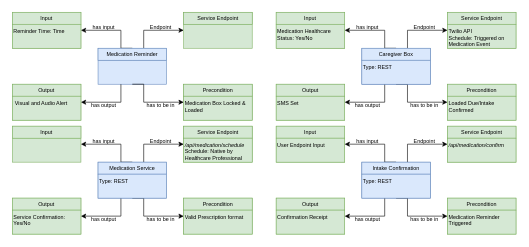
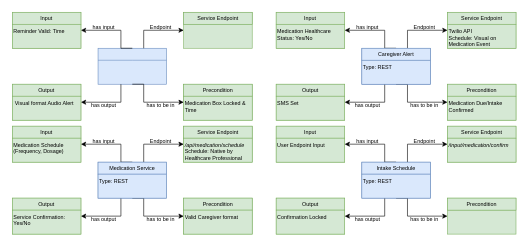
(38, 32) -> (39, 32)
(483, 38) -> (483, 38)
(132, 54) -> none
(396, 54) -> (396, 54)
(42, 104) -> (46, 104)
(219, 107) -> (219, 107)
(483, 107) -> (483, 107)
(481, 146) -> (483, 149)
none -> (47, 150)
(396, 168) -> (396, 168)
(219, 218) -> (215, 218)
(305, 218) -> (304, 218)
(482, 222) -> none
